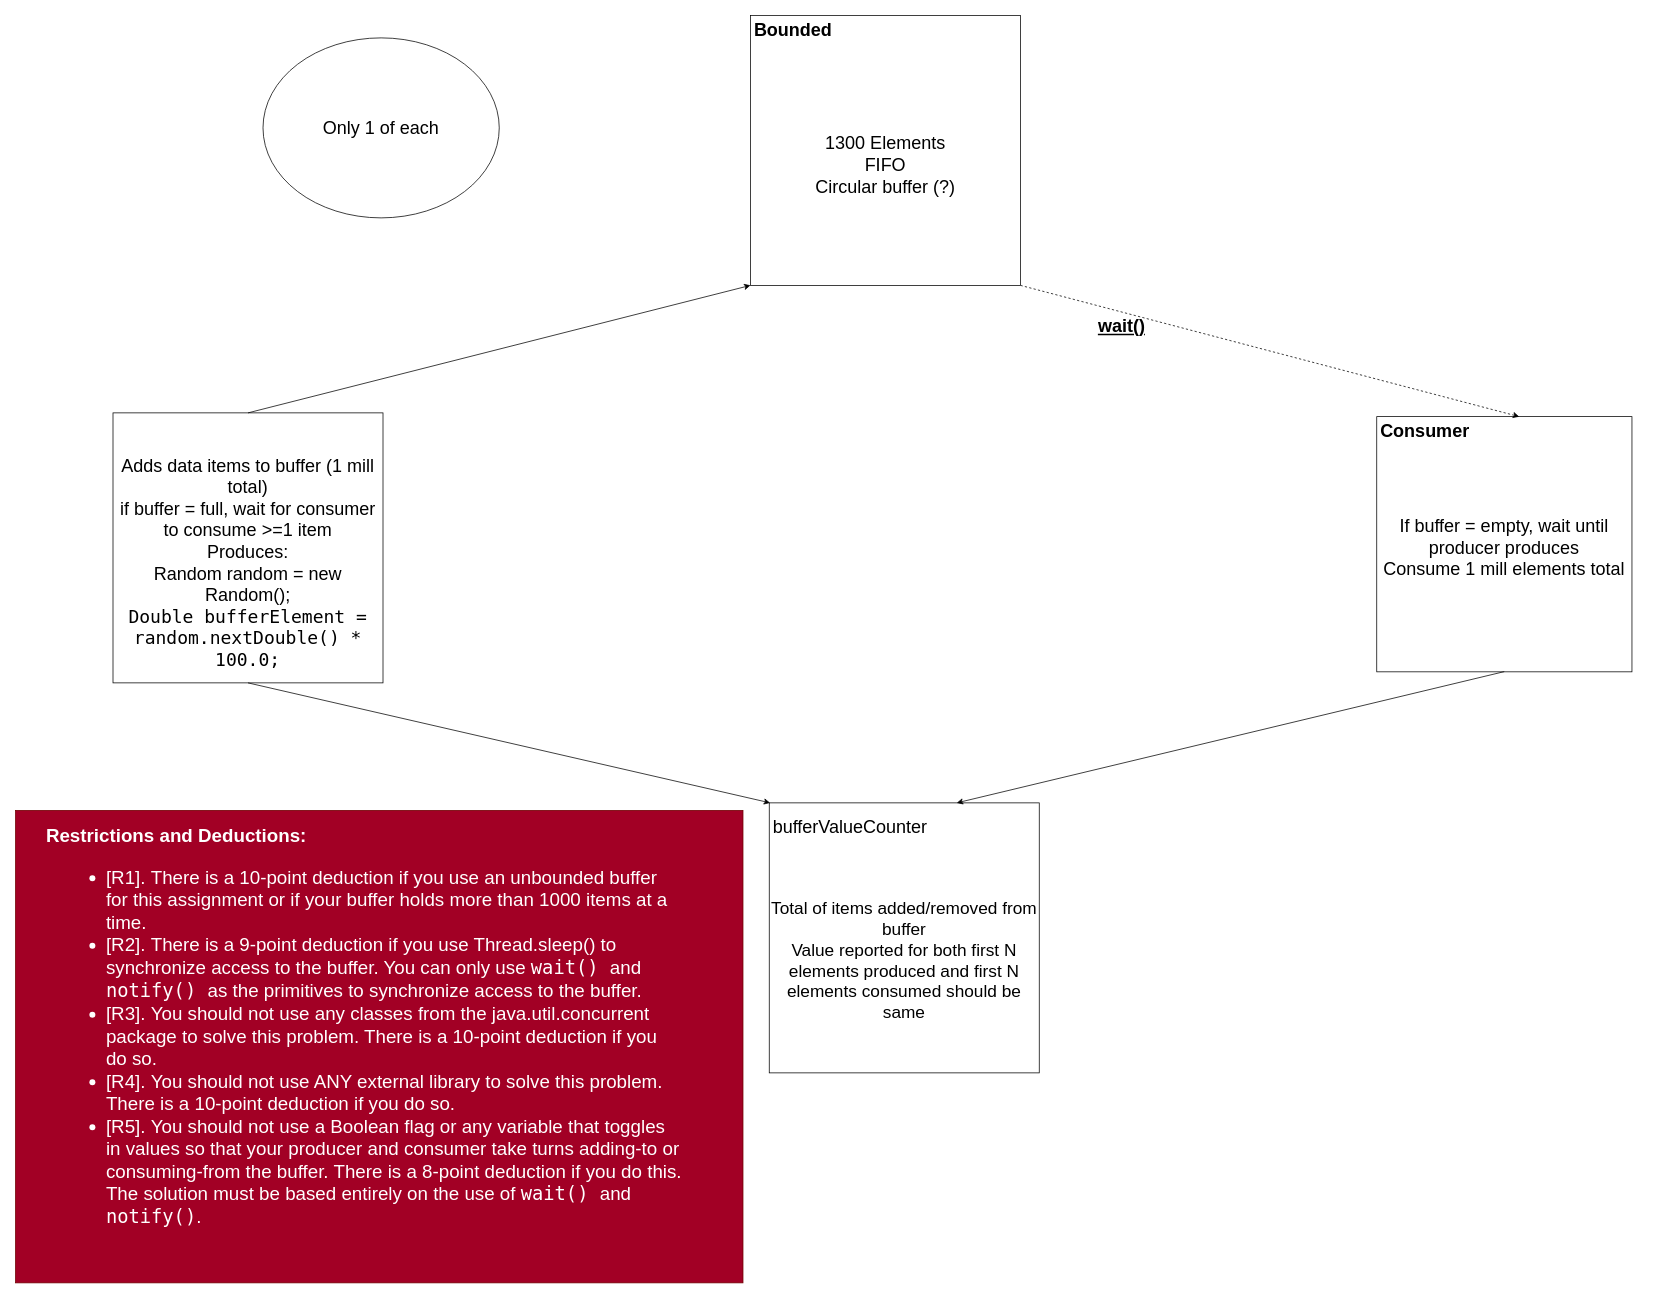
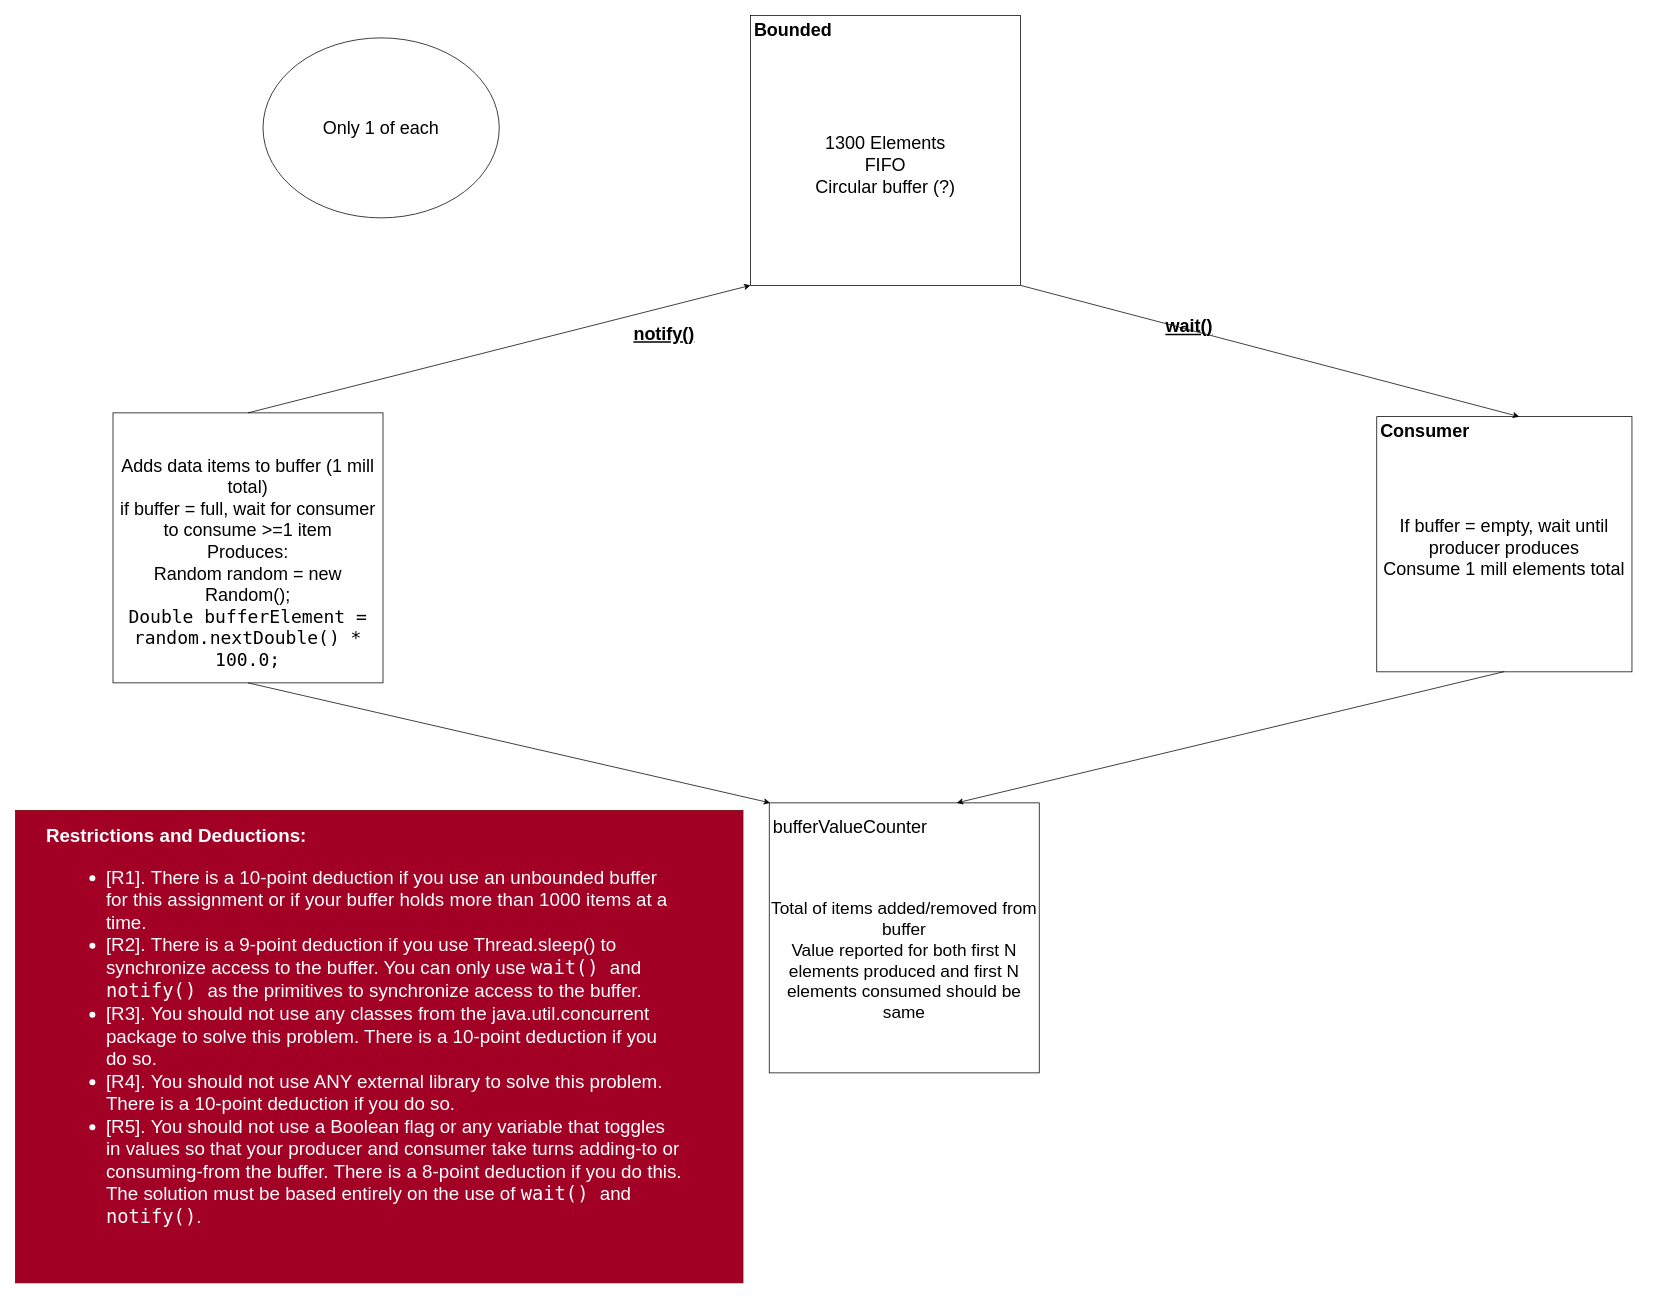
(1122, 327) -> (1189, 327)
(1195, 331) -> (1195, 331)
none -> (664, 334)
